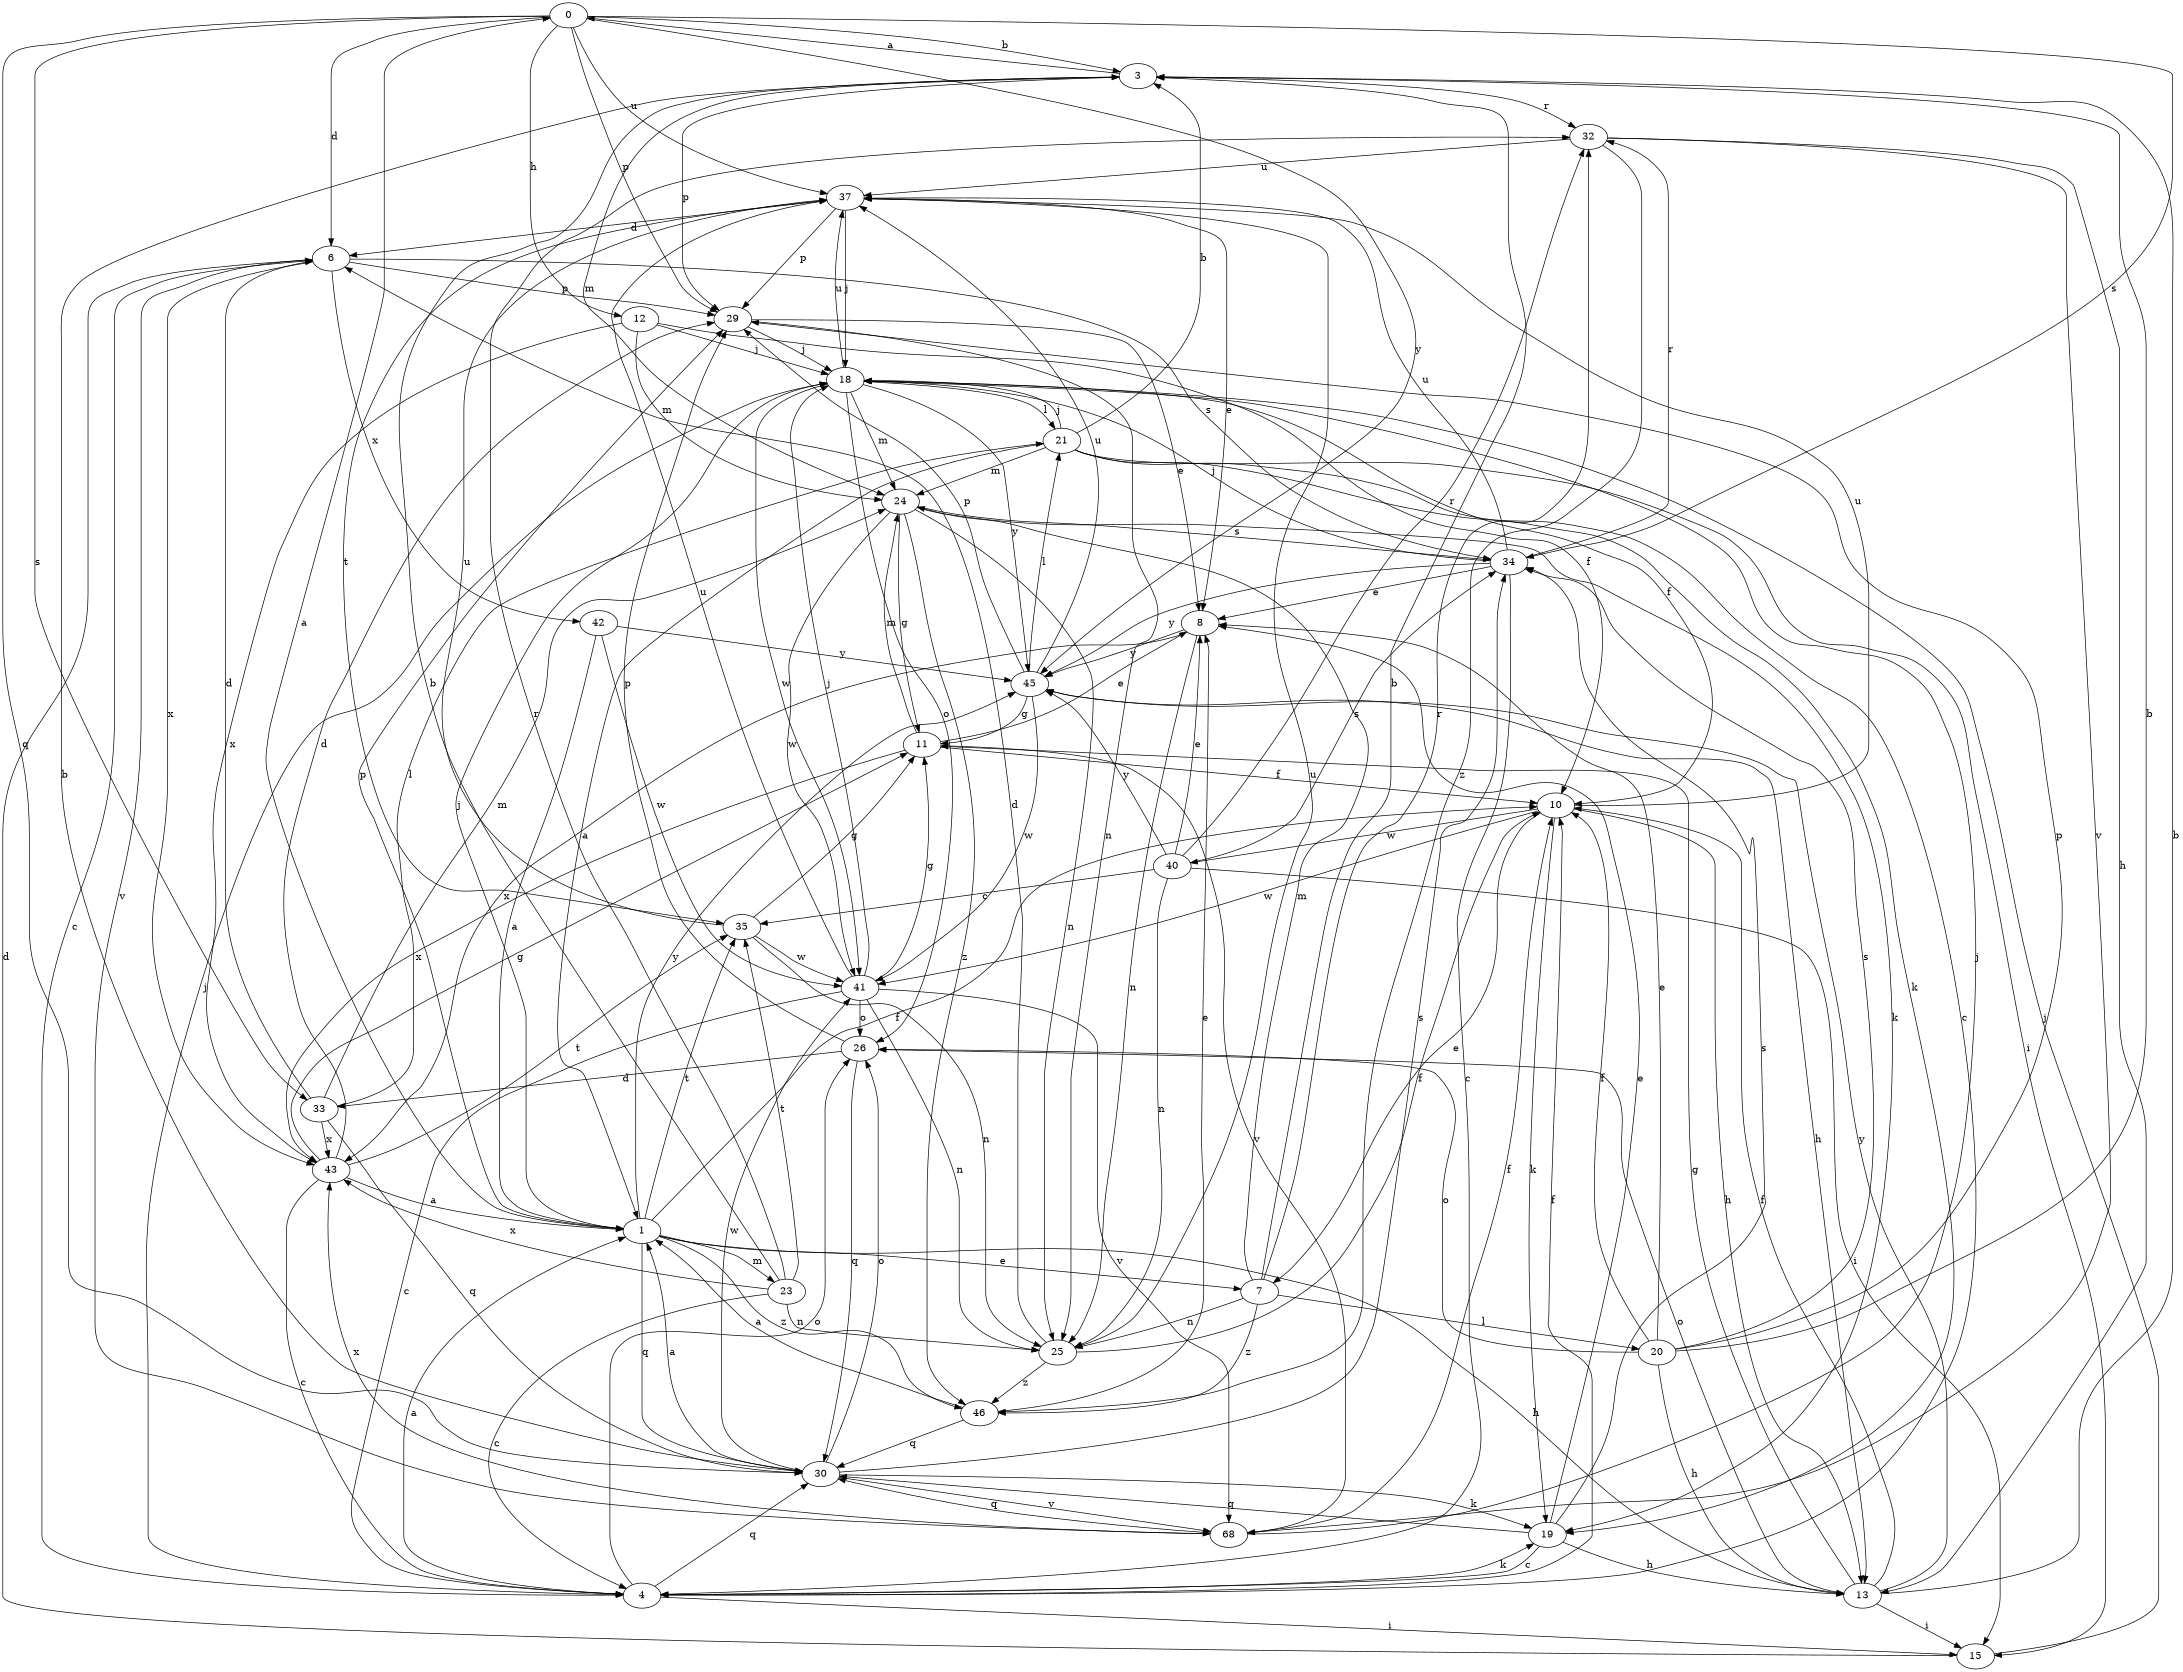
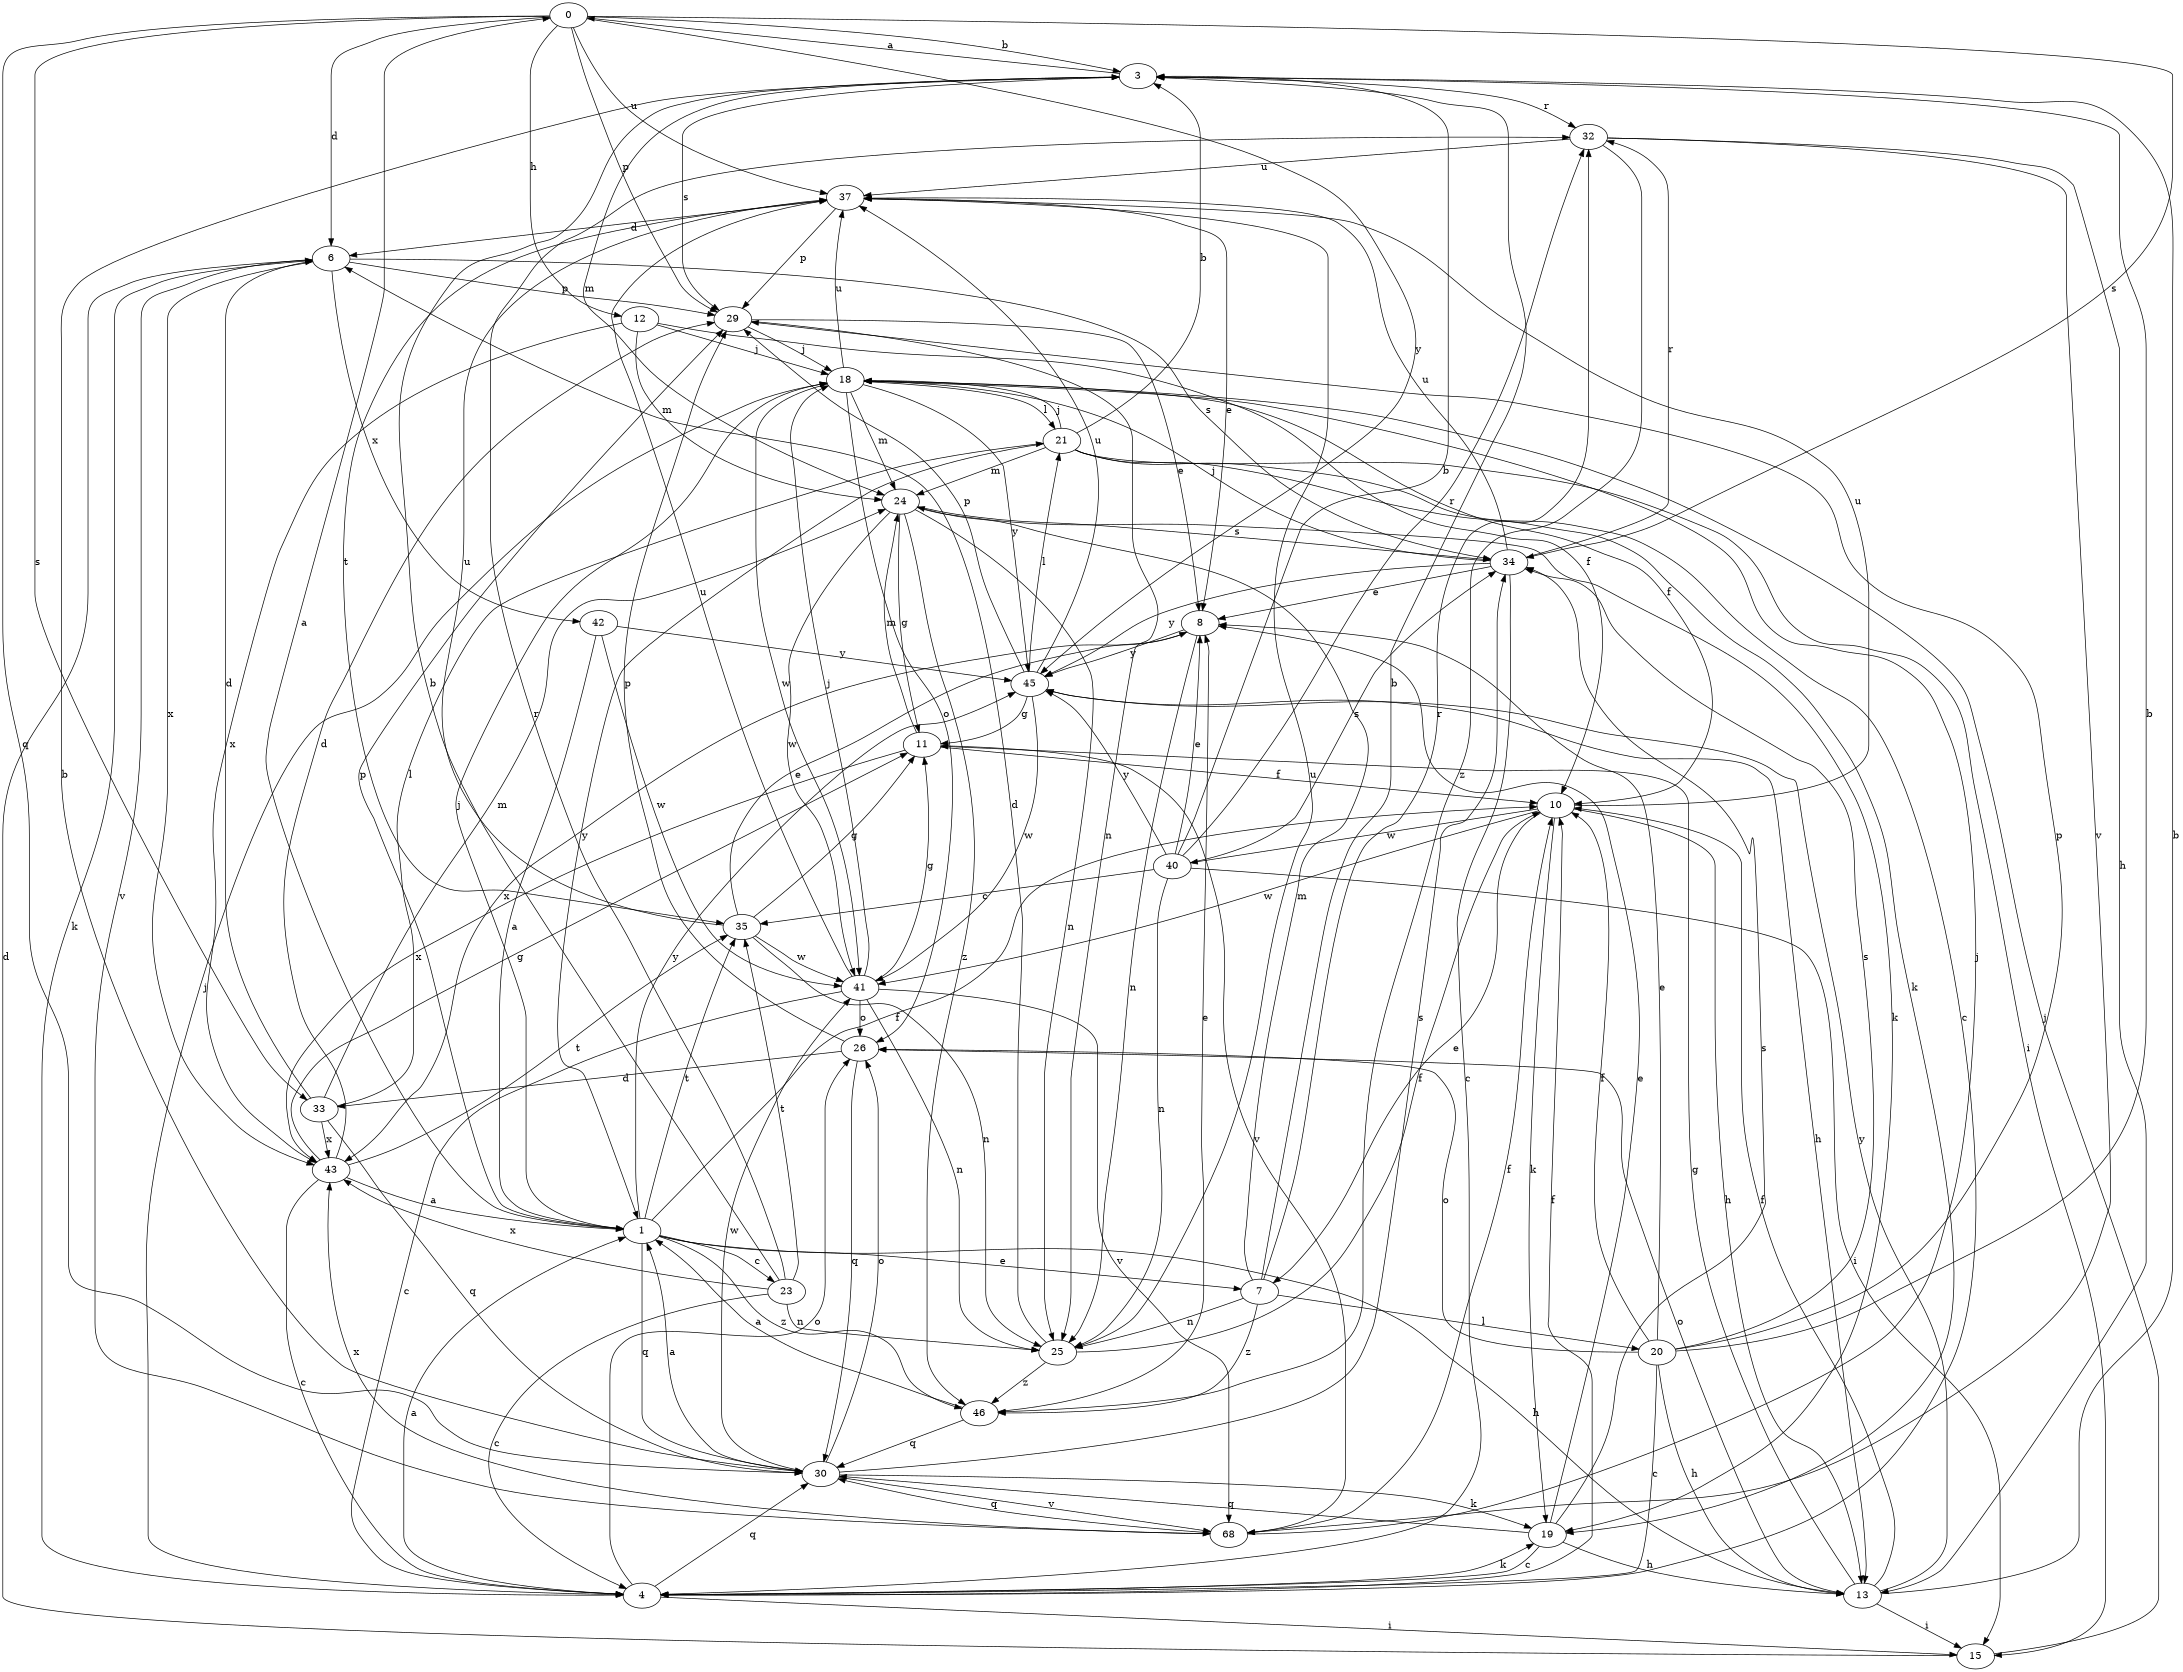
(686, 198) -> (686, 198)
(845, 285) -> none
none -> (1448, 404)
(1061, 707) -> (902, 715)
(585, 836) -> (585, 836)
(75, 927) -> (75, 927)
(757, 1261) -> (757, 1261)
none -> (1256, 1588)
